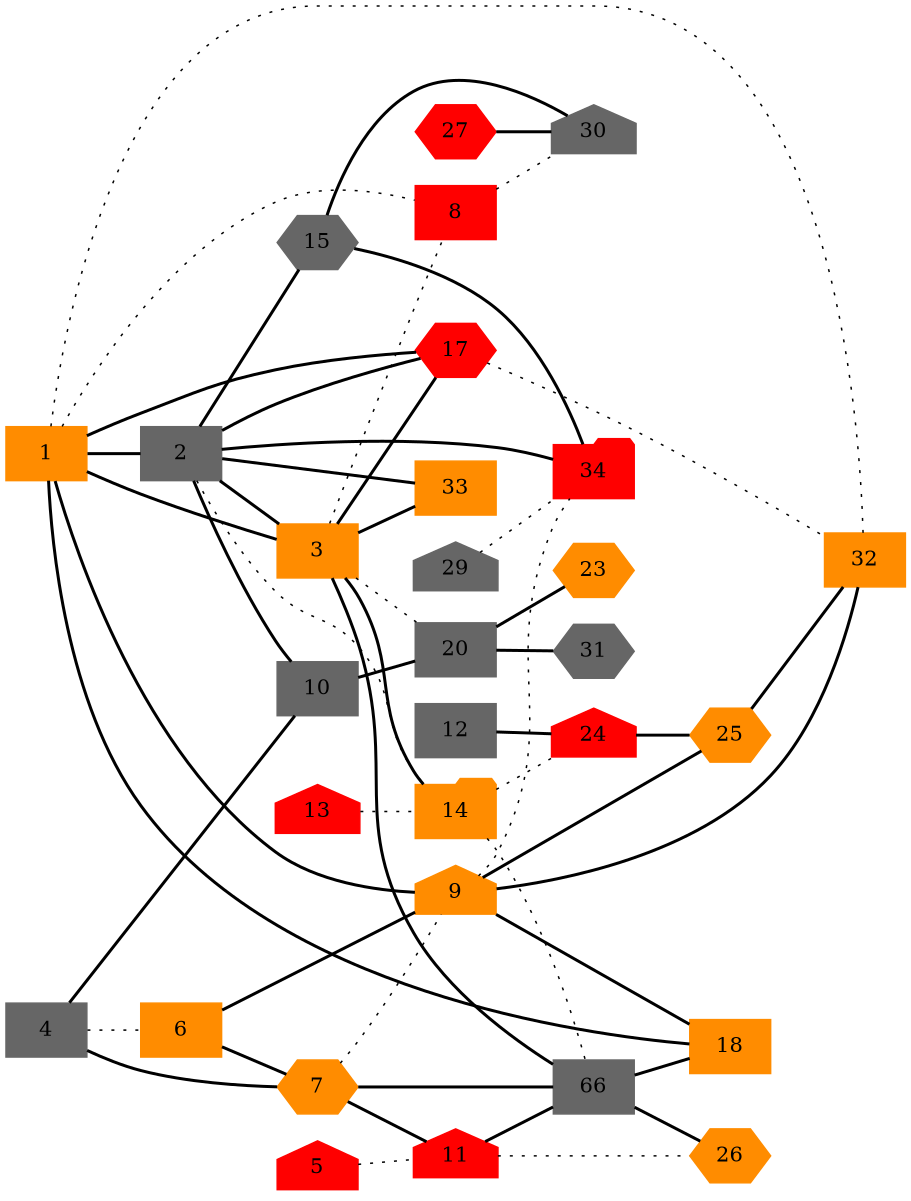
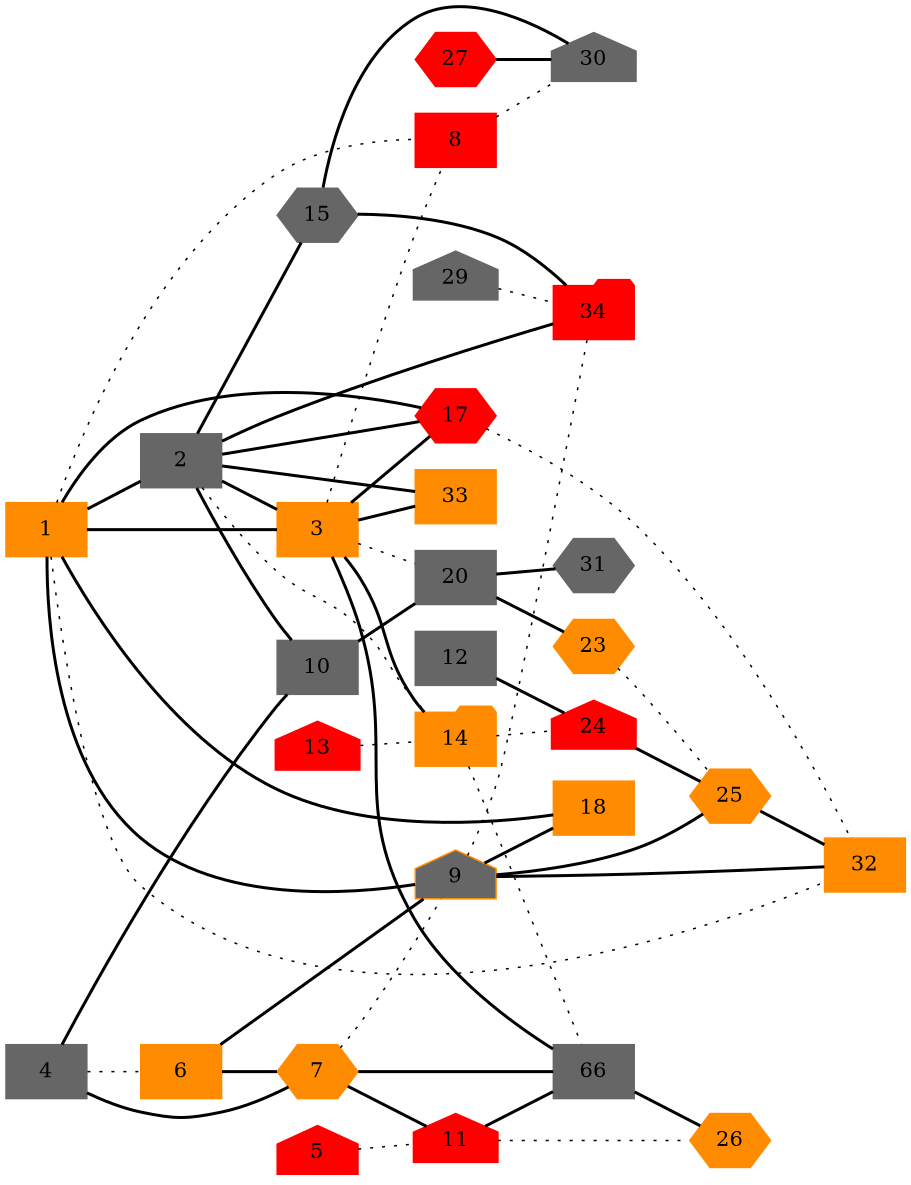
none -> (664, 719)
(456, 892) -> (456, 877)
(662, 1067) -> none
